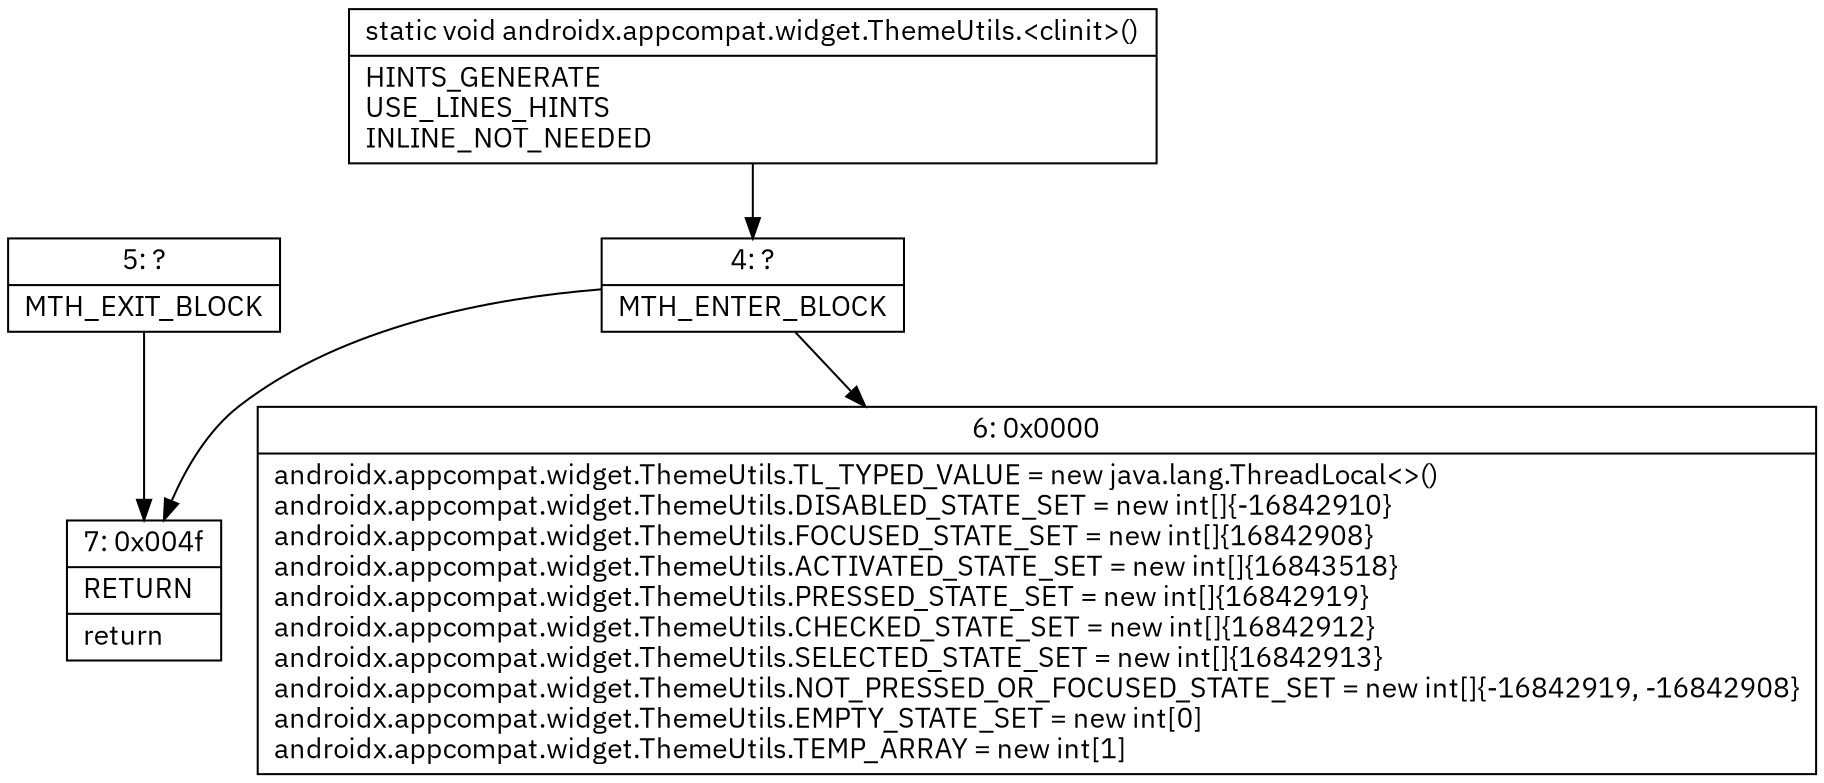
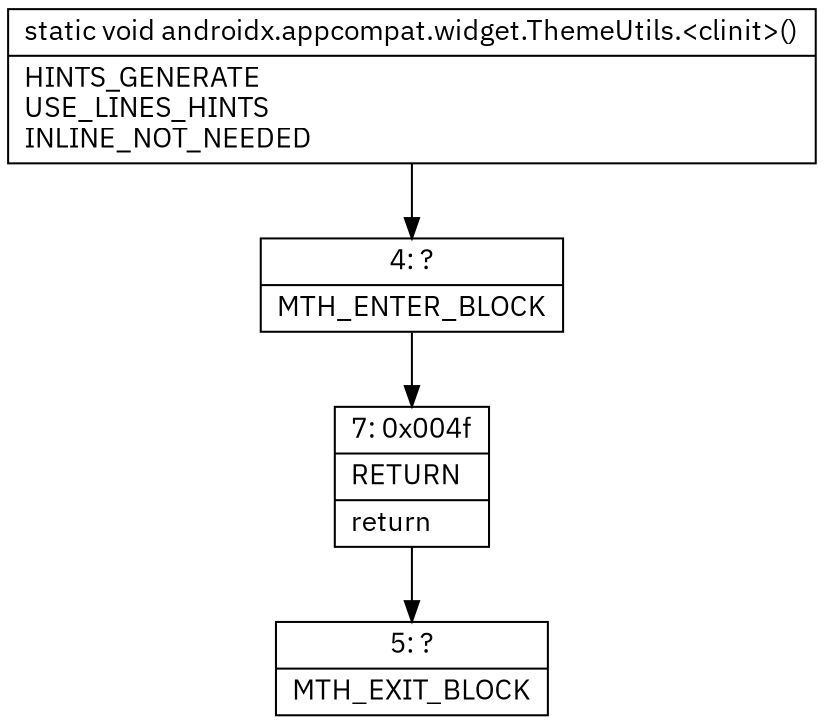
(144, 416) -> (412, 574)
(1037, 590) -> none
